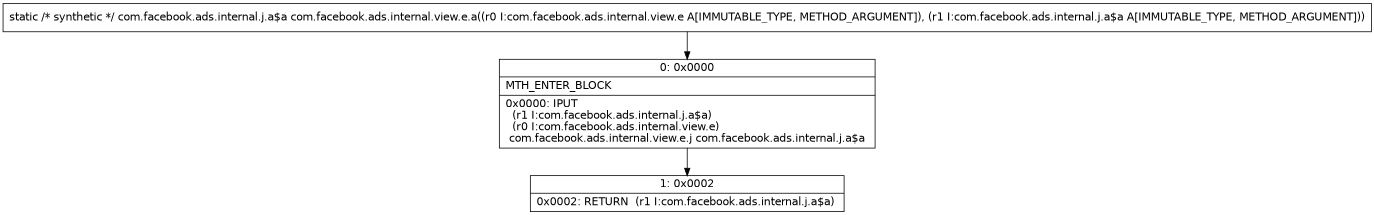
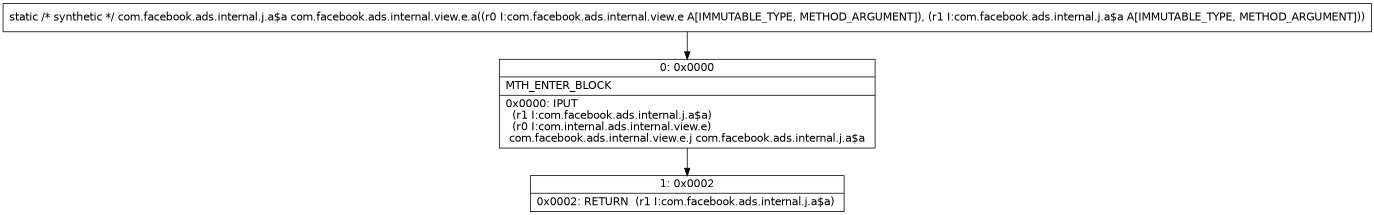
(613, 127) -> (608, 127)
